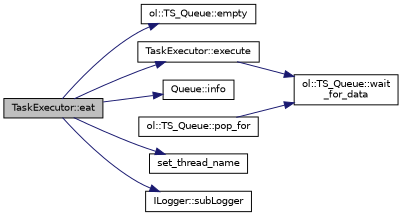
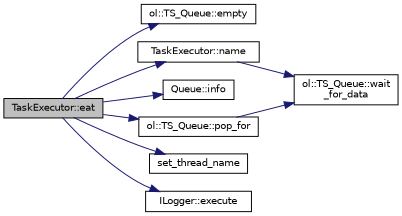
(199, 52) -> (199, 52)
none -> (116, 116)
(199, 201) -> (199, 201)
